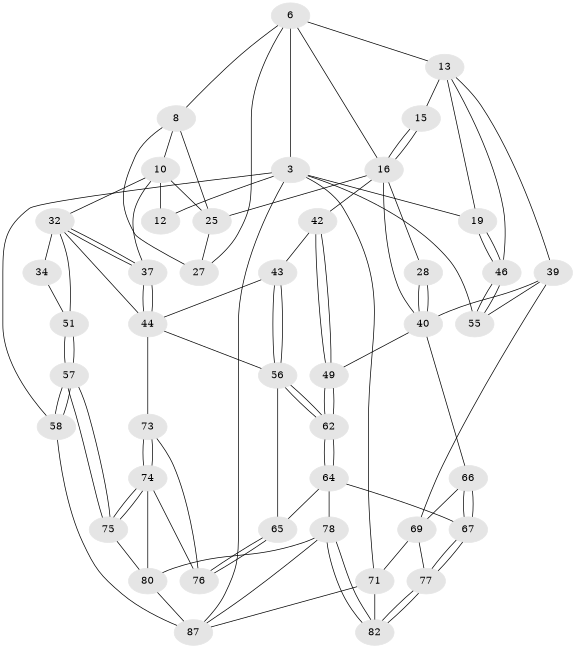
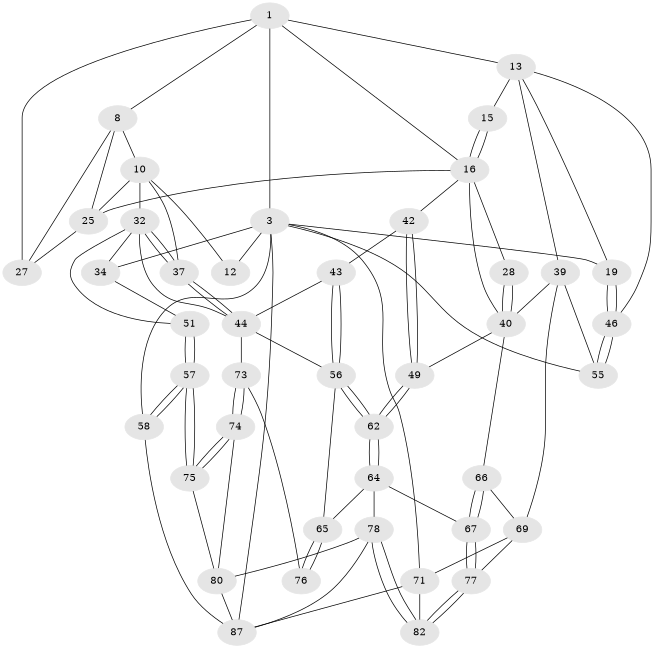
(291, 16) -> (270, 16)
none -> (185, 247)
(173, 530) -> none
